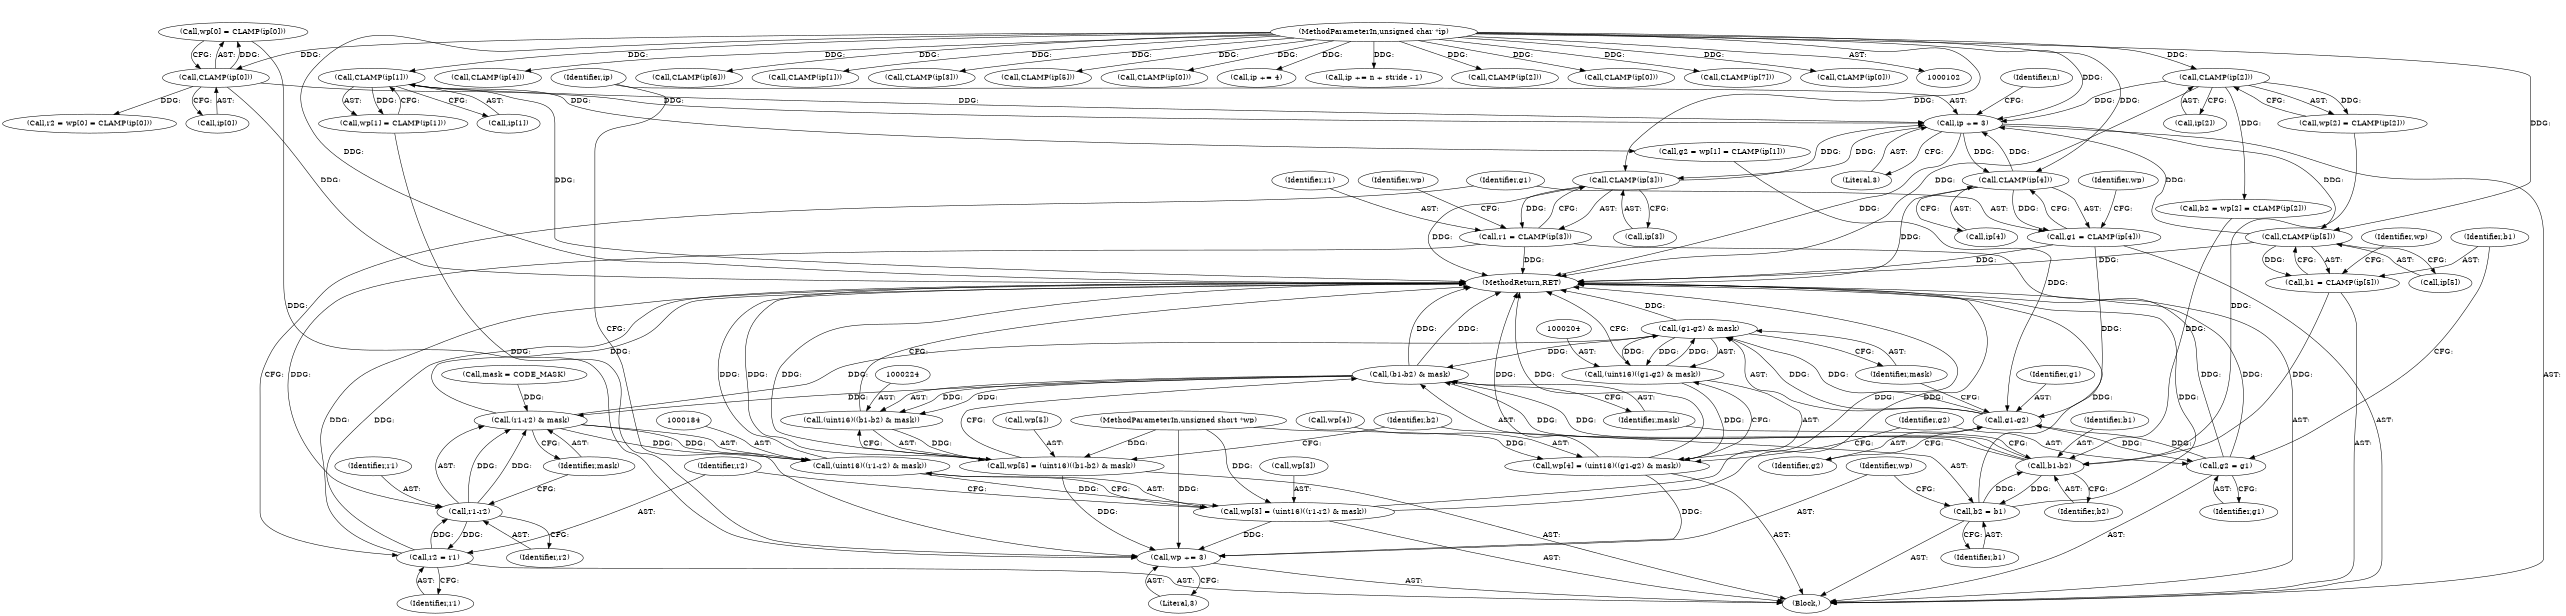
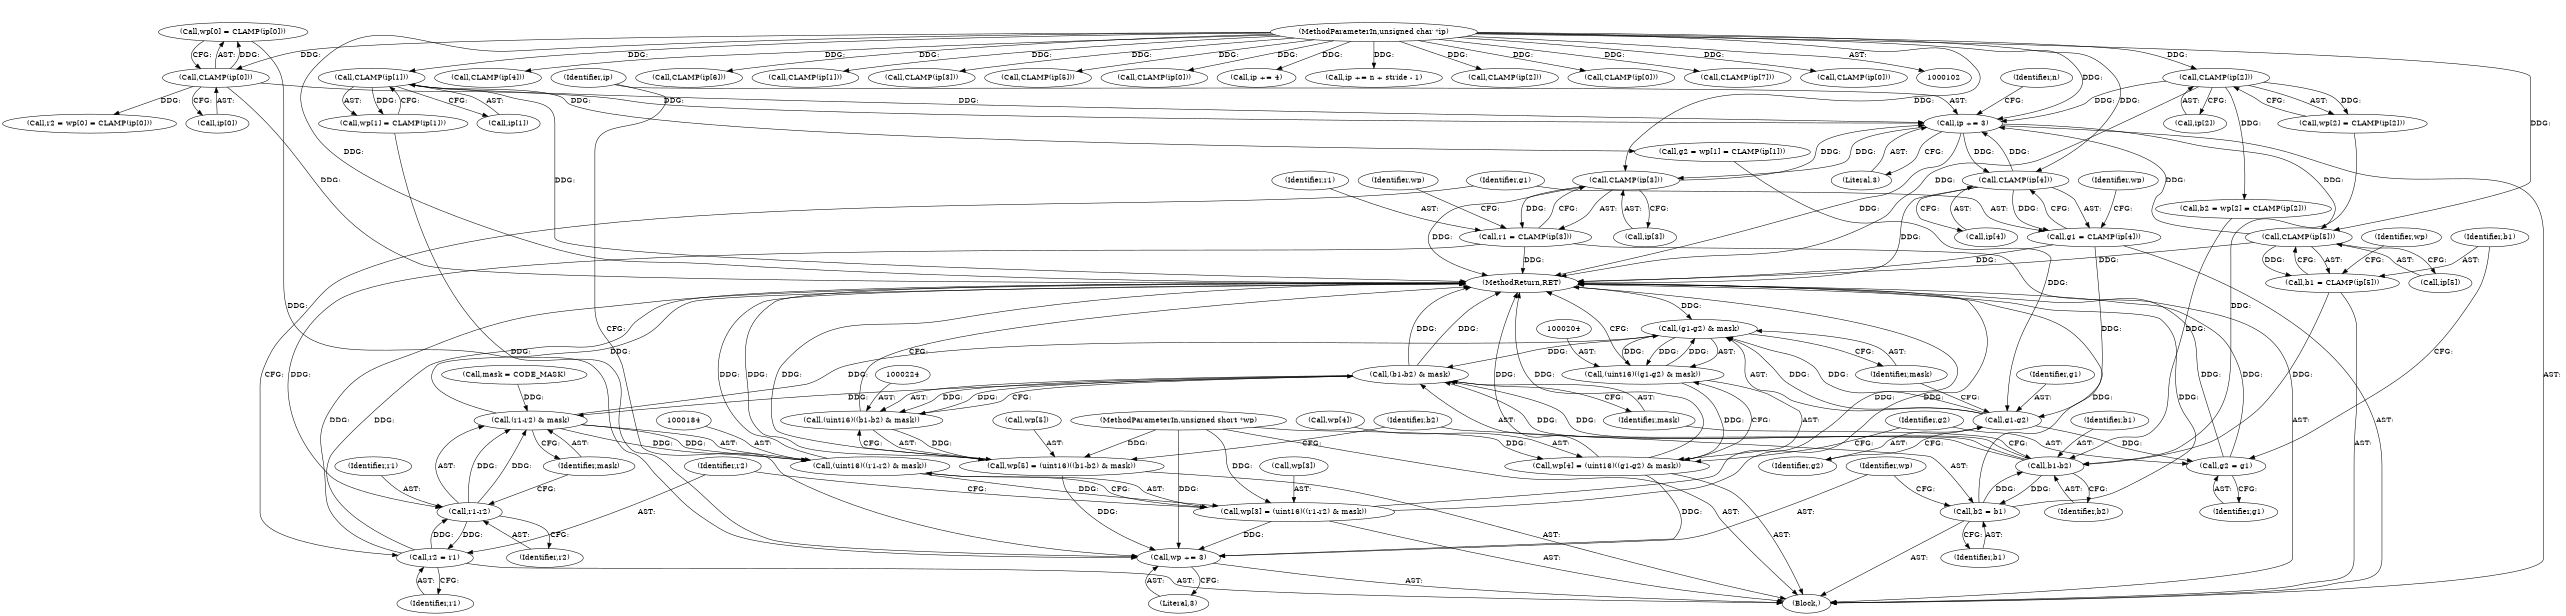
(1622, 303) -> (1654, 297)
(1116, 395) -> (1034, 390)
(2112, 434) -> none
(2033, 565) -> (1527, 479)
